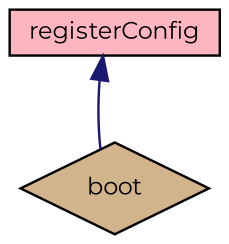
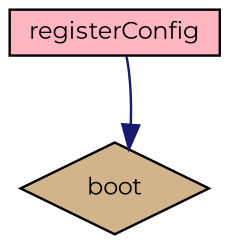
(98, 115) -> (130, 90)
